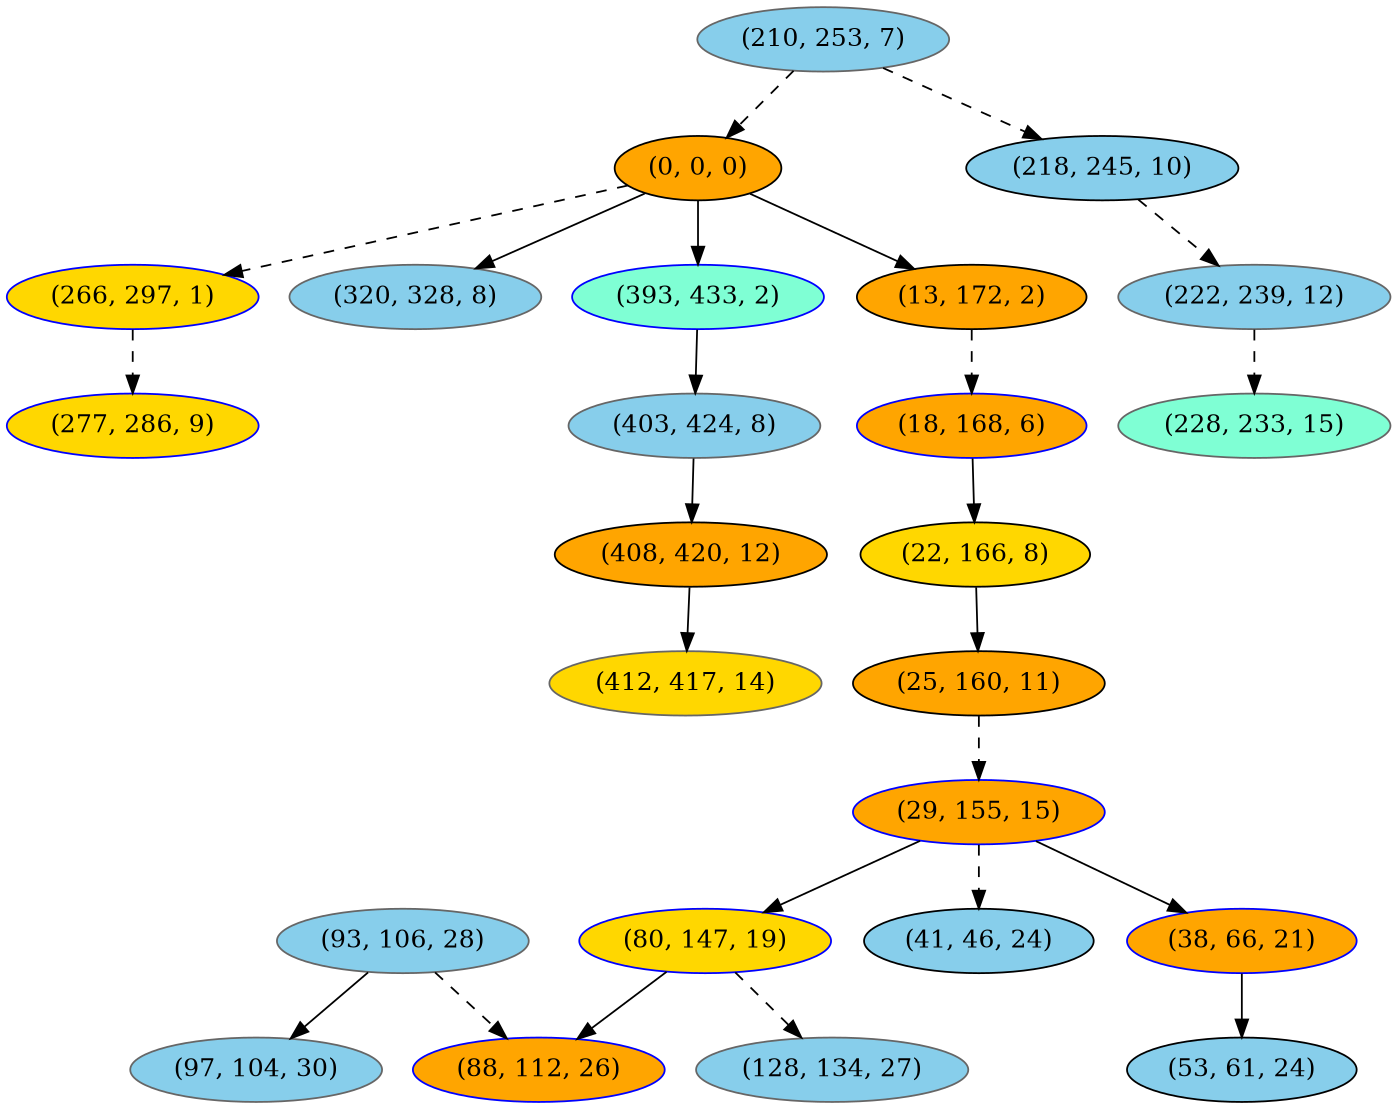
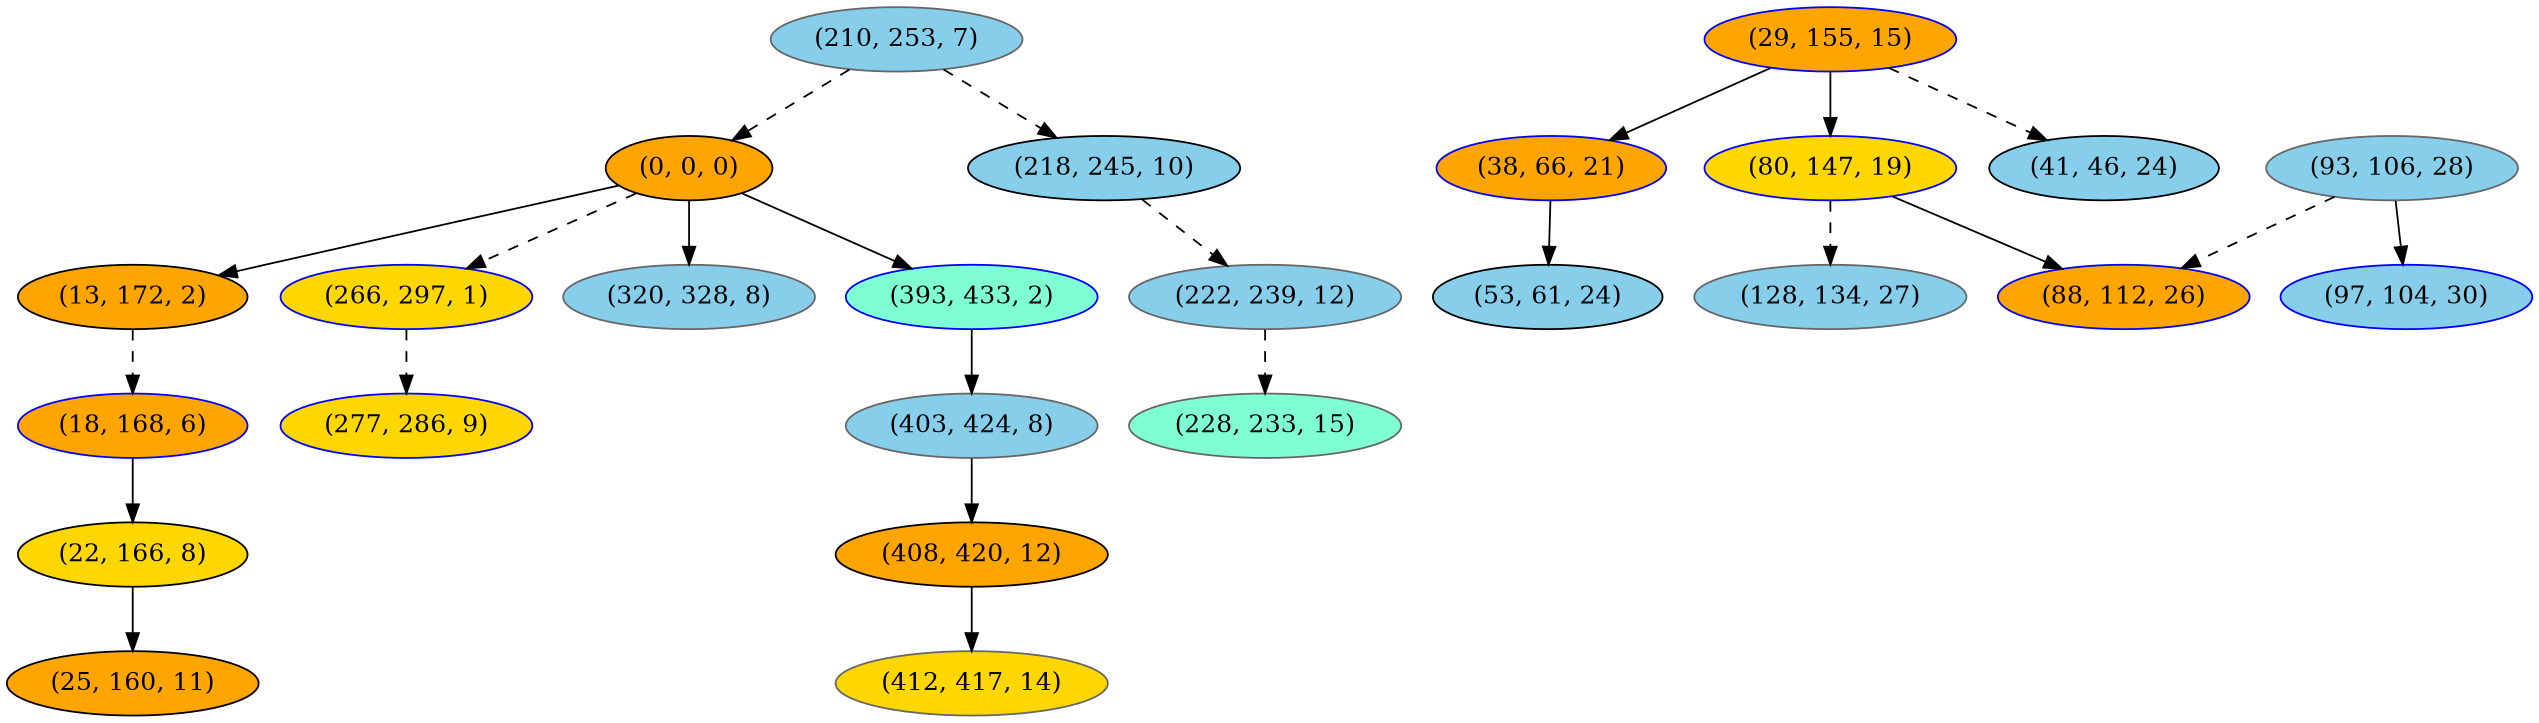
(979, 739) -> none
(256, 1070) -> (2406, 297)
